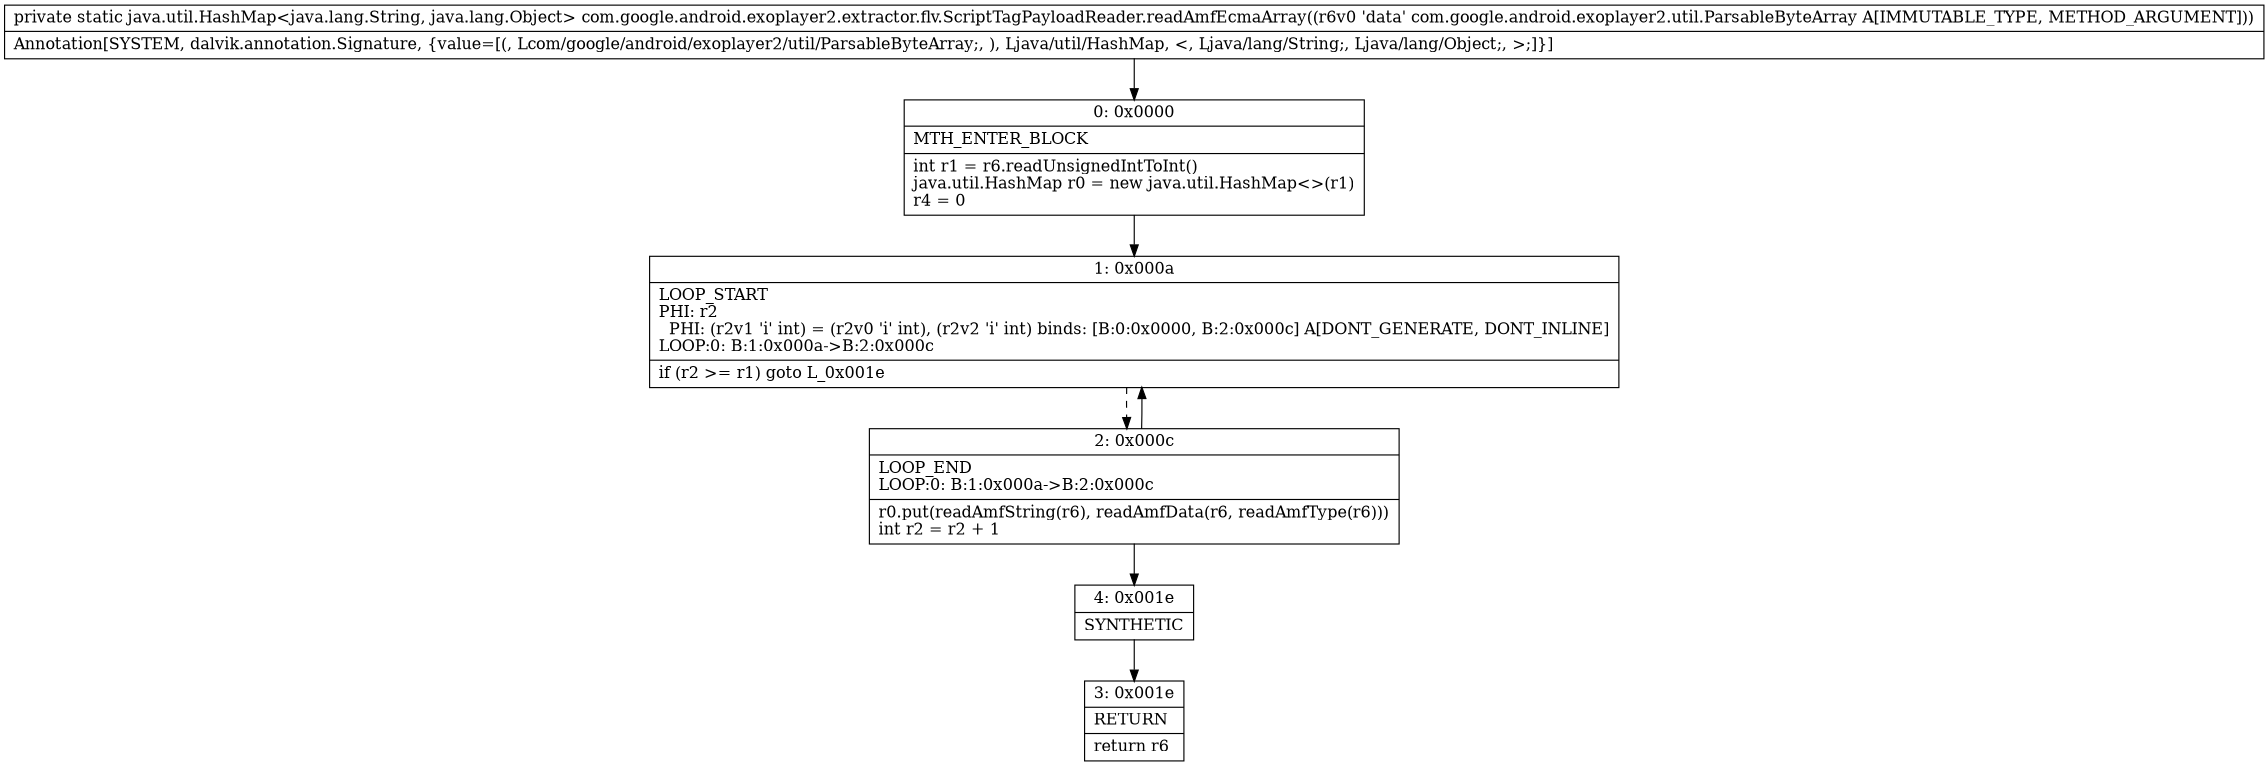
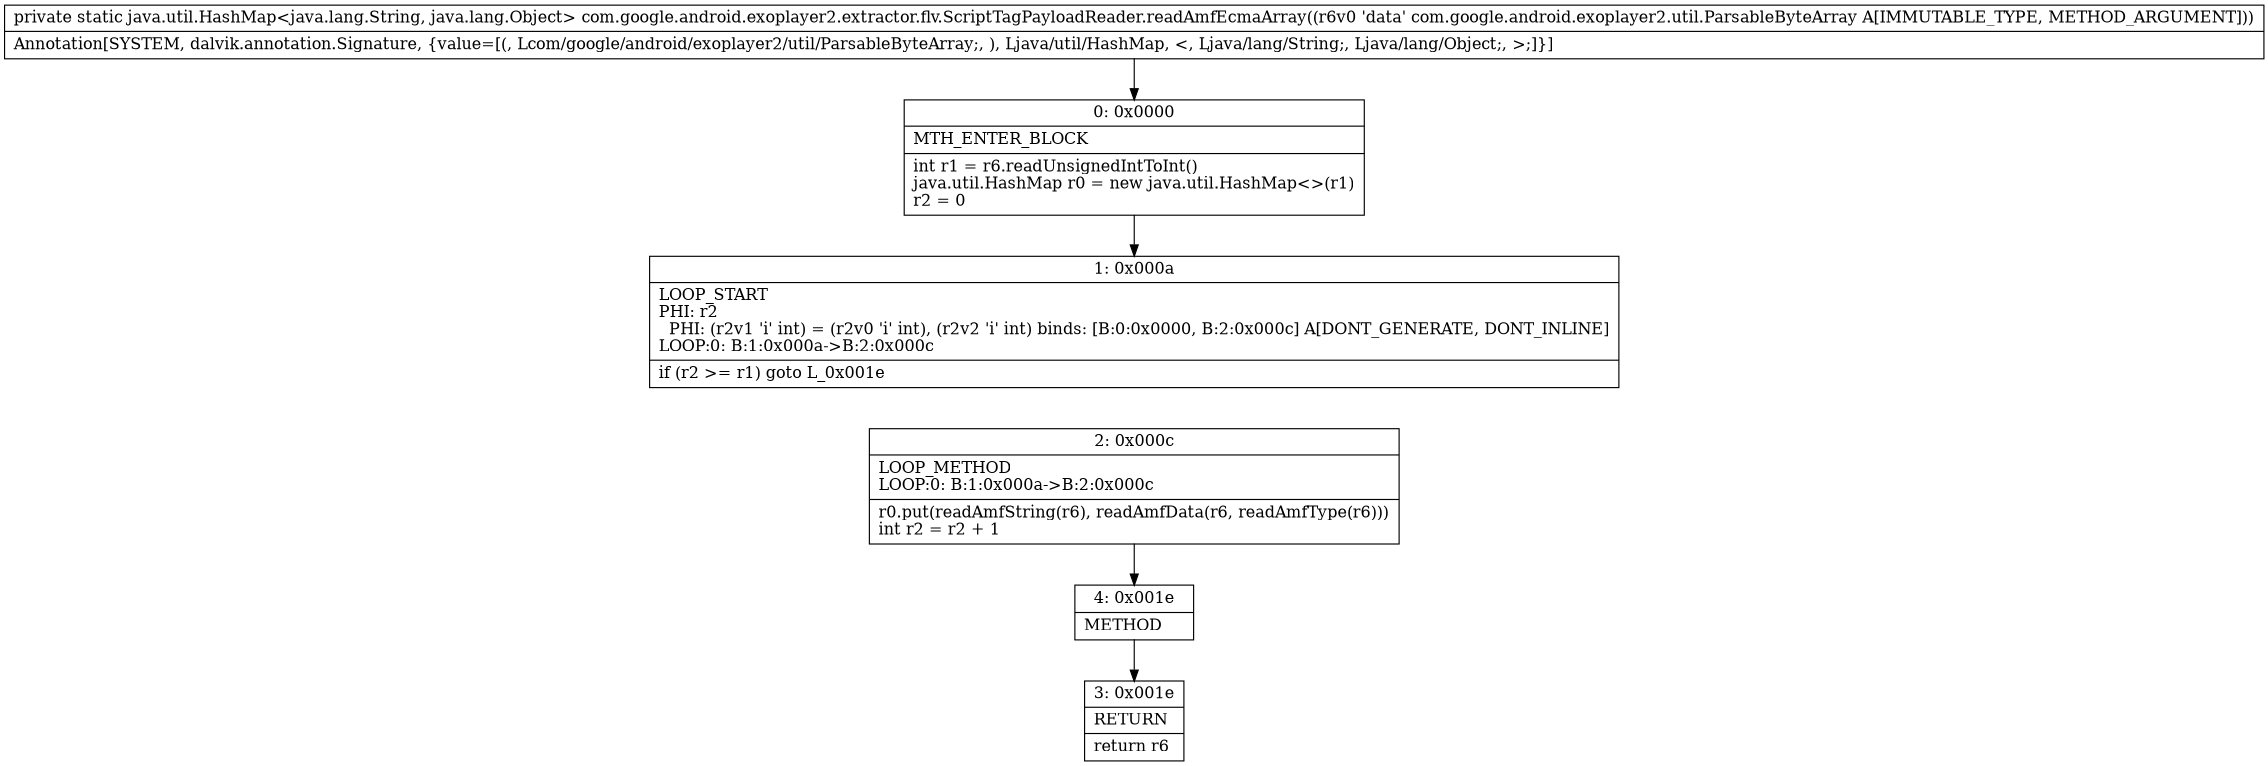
(940, 201) -> (940, 201)
(1127, 402) -> none
(1142, 414) -> none
(925, 468) -> (945, 468)
(1134, 626) -> (1123, 626)
